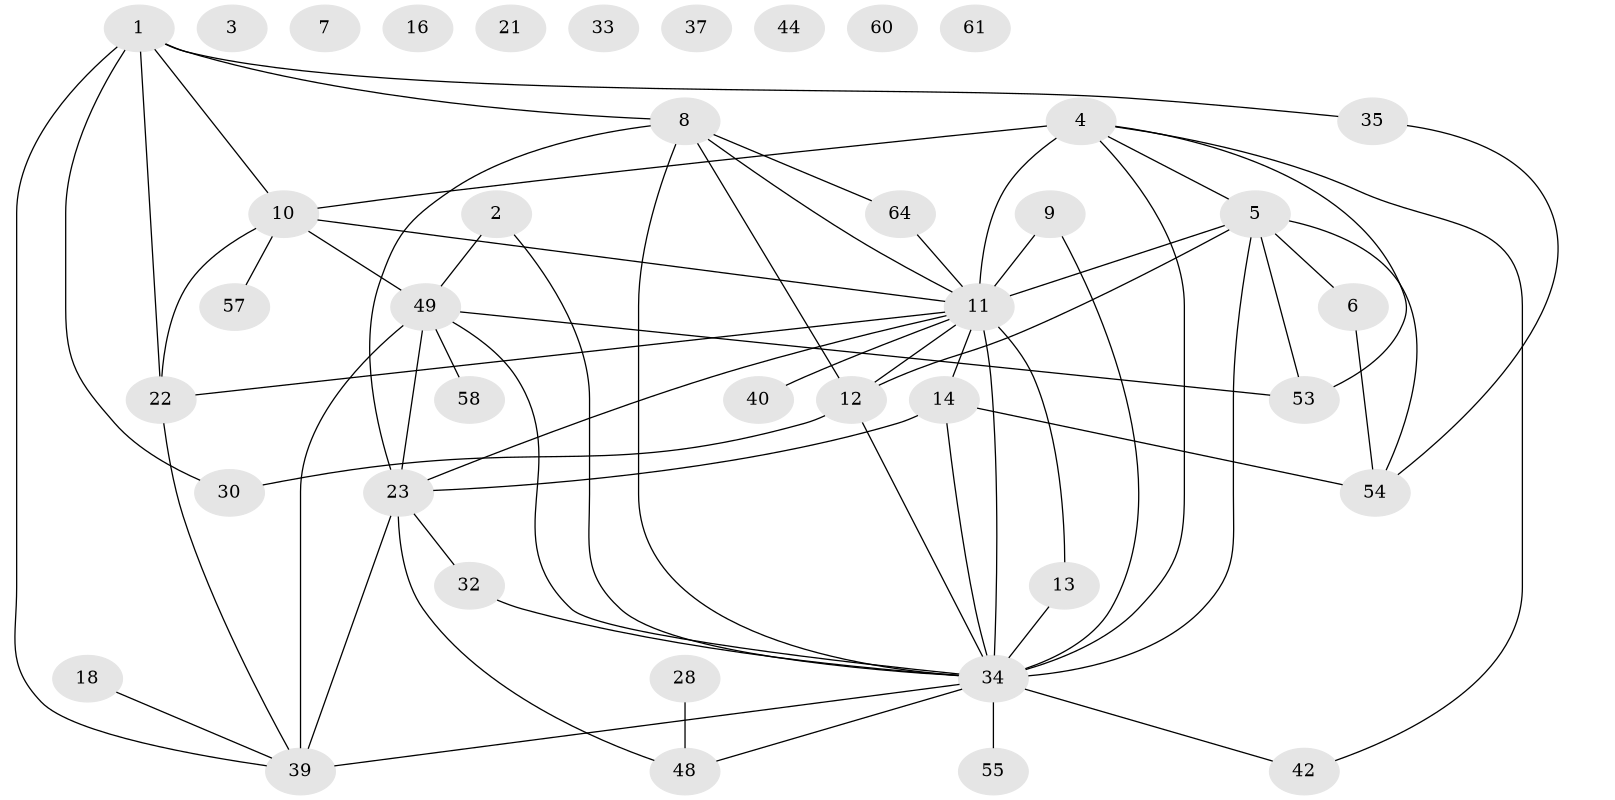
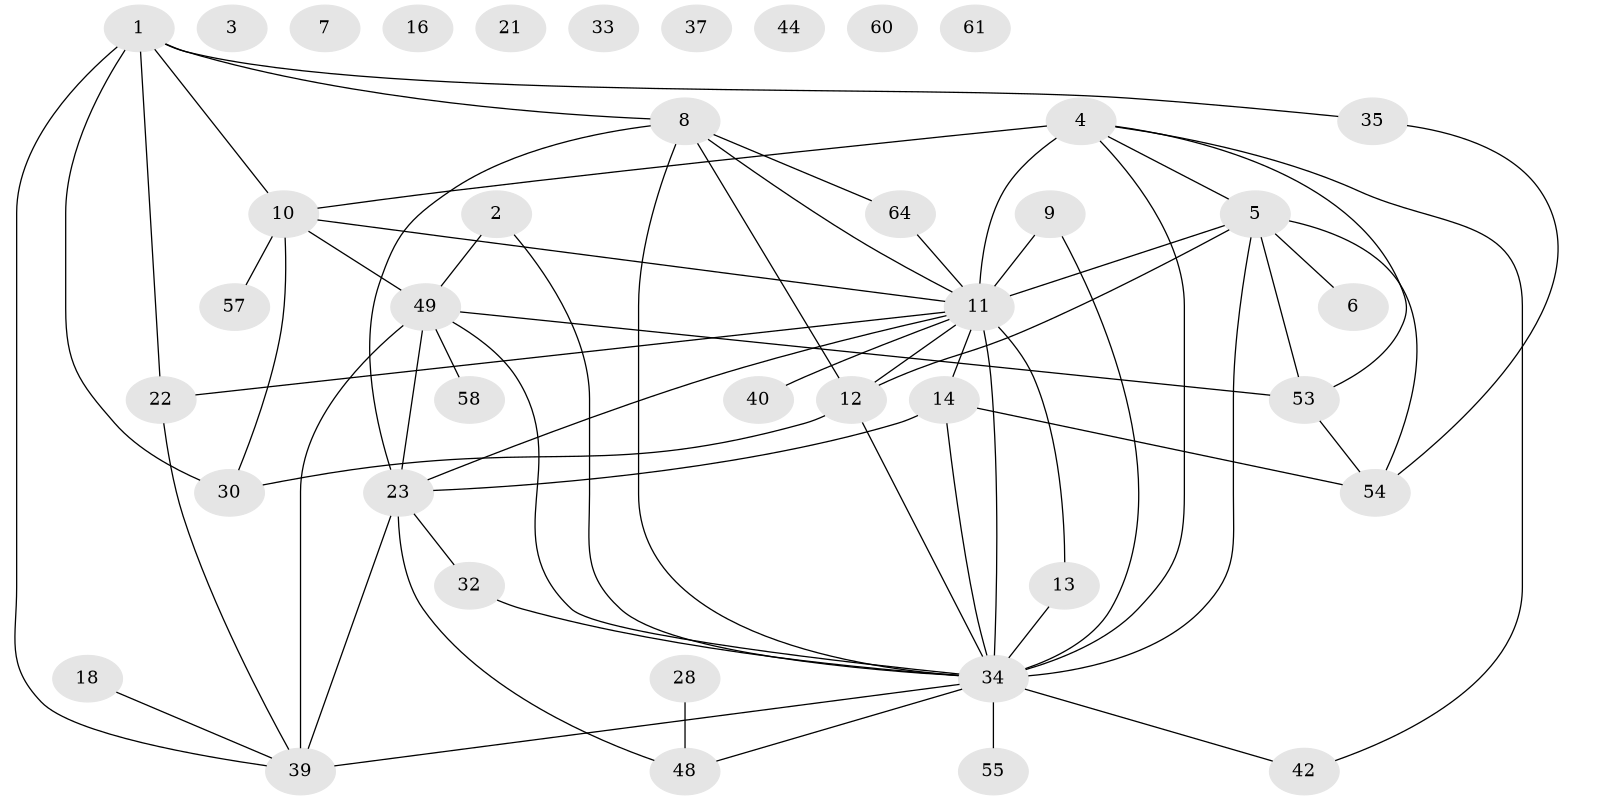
(186, 288) -> (276, 357)
(1364, 400) -> (1340, 446)
